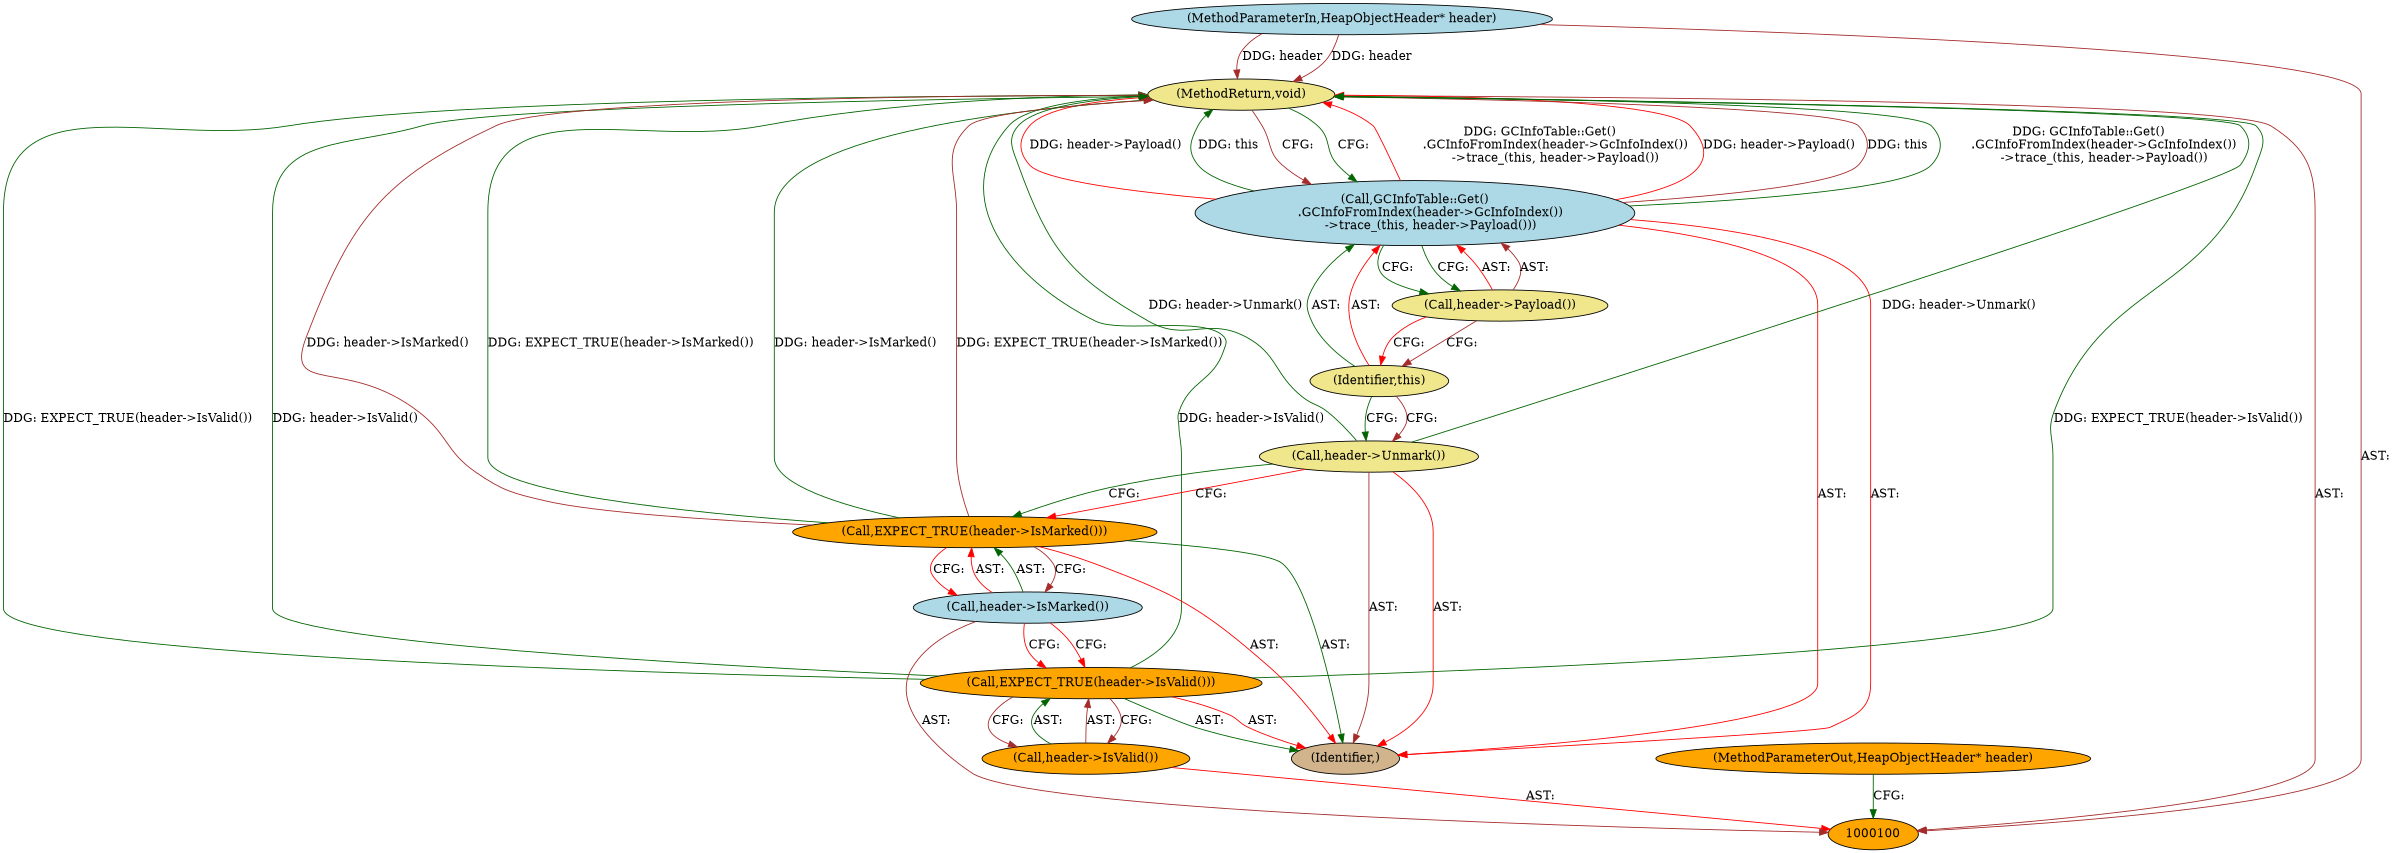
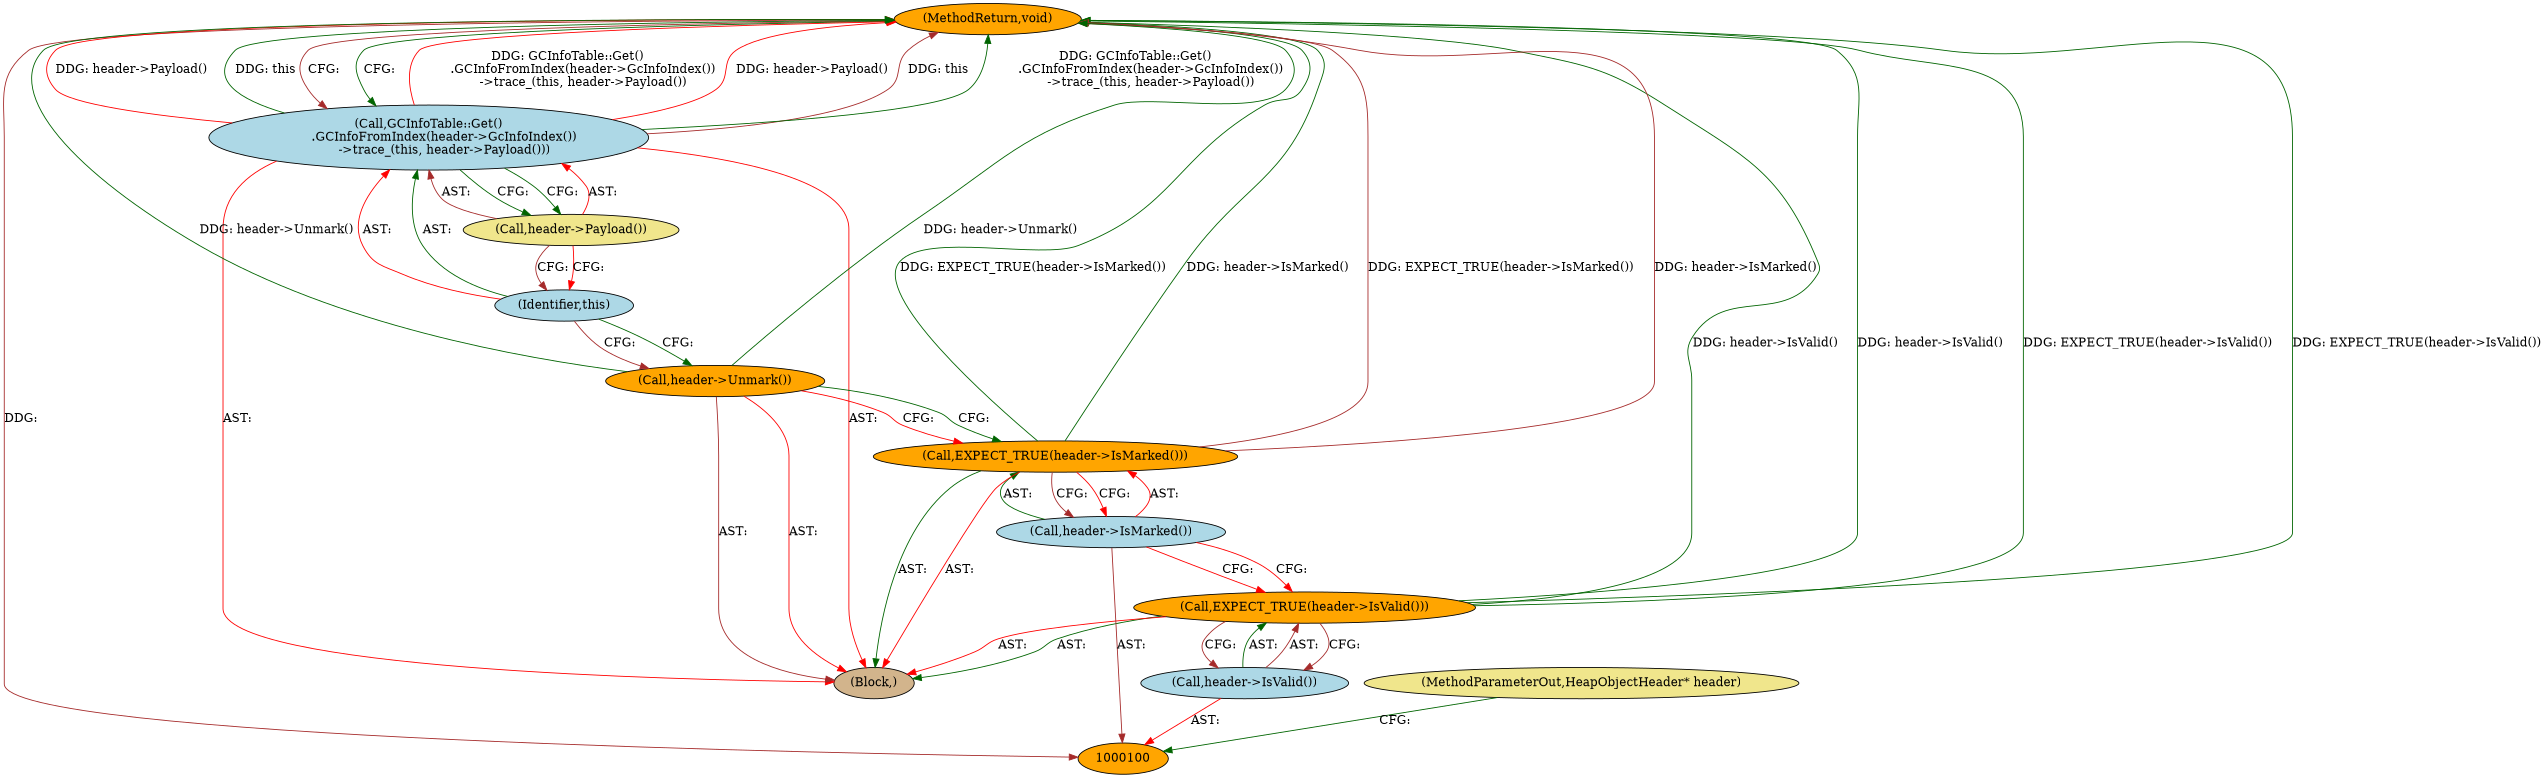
(1342, 19) -> none
(1241, 95) -> (988, 19)
(1379, 381) -> (564, 306)
(1369, 457) -> (715, 381)
(2332, 494) -> (23, 419)
(1086, 759) -> (1245, 683)
(1345, 759) -> (874, 683)
(1873, 759) -> (1582, 683)
